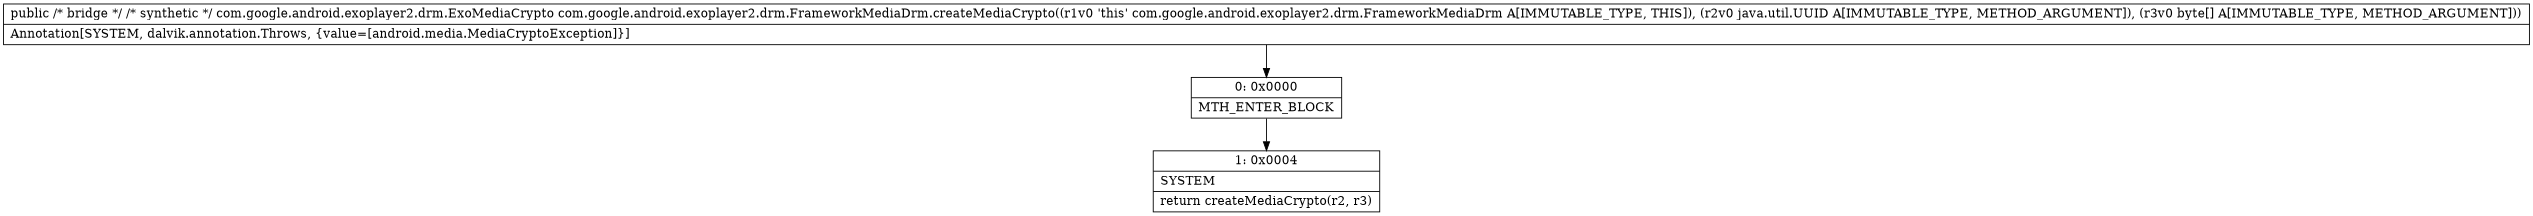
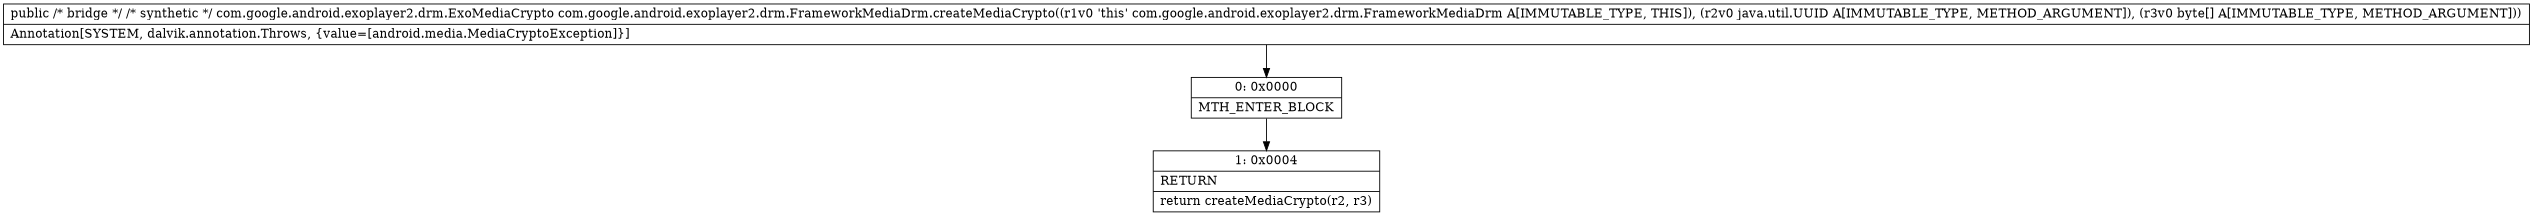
(1188, 181) -> (1189, 181)
